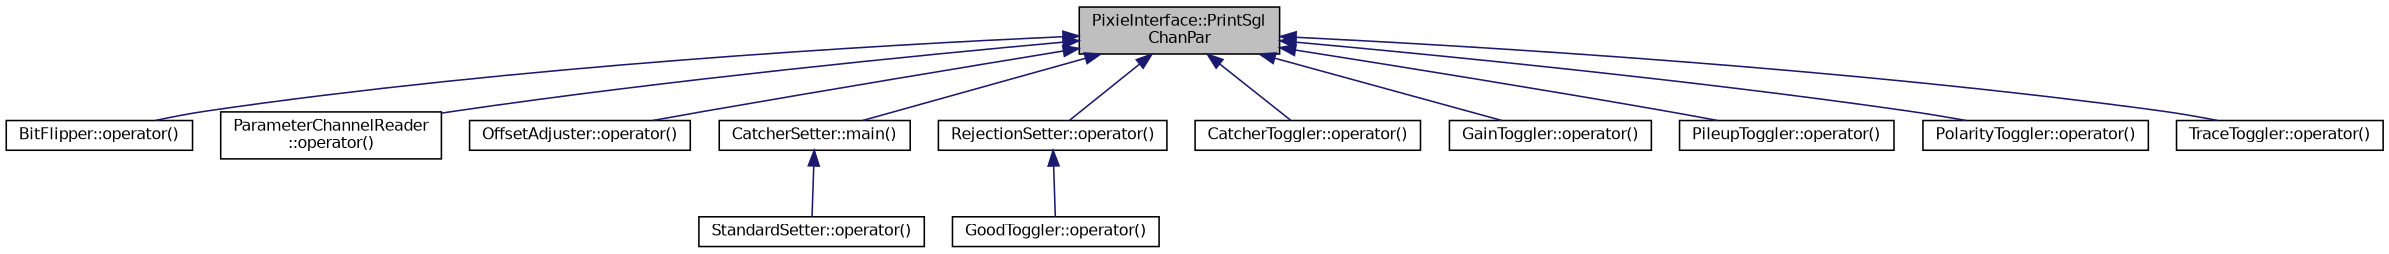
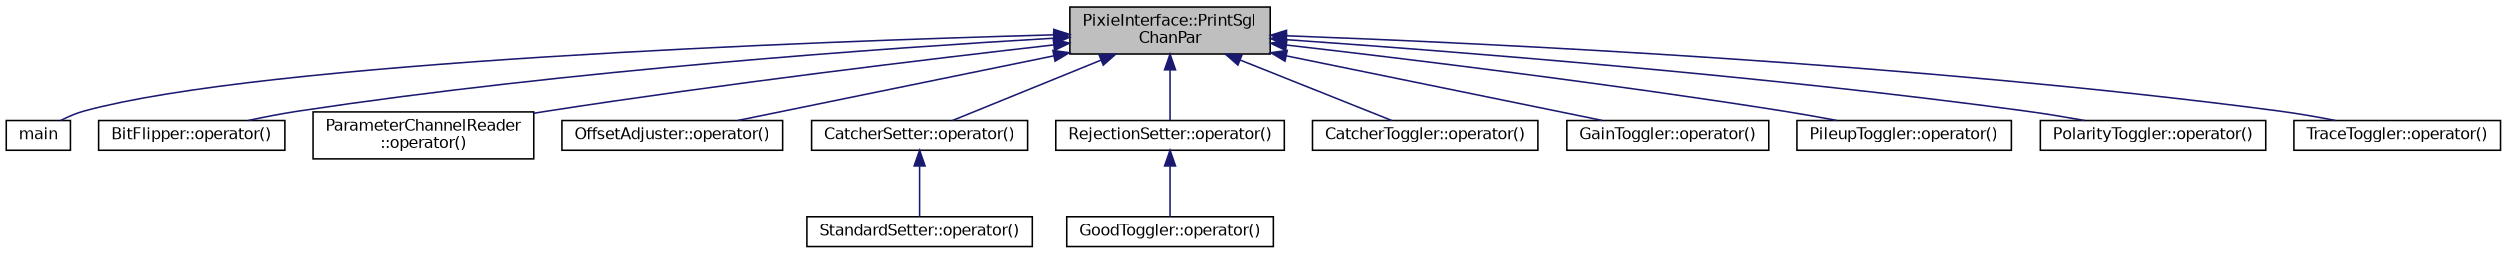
none -> (38, 135)
(815, 135) -> (920, 135)
